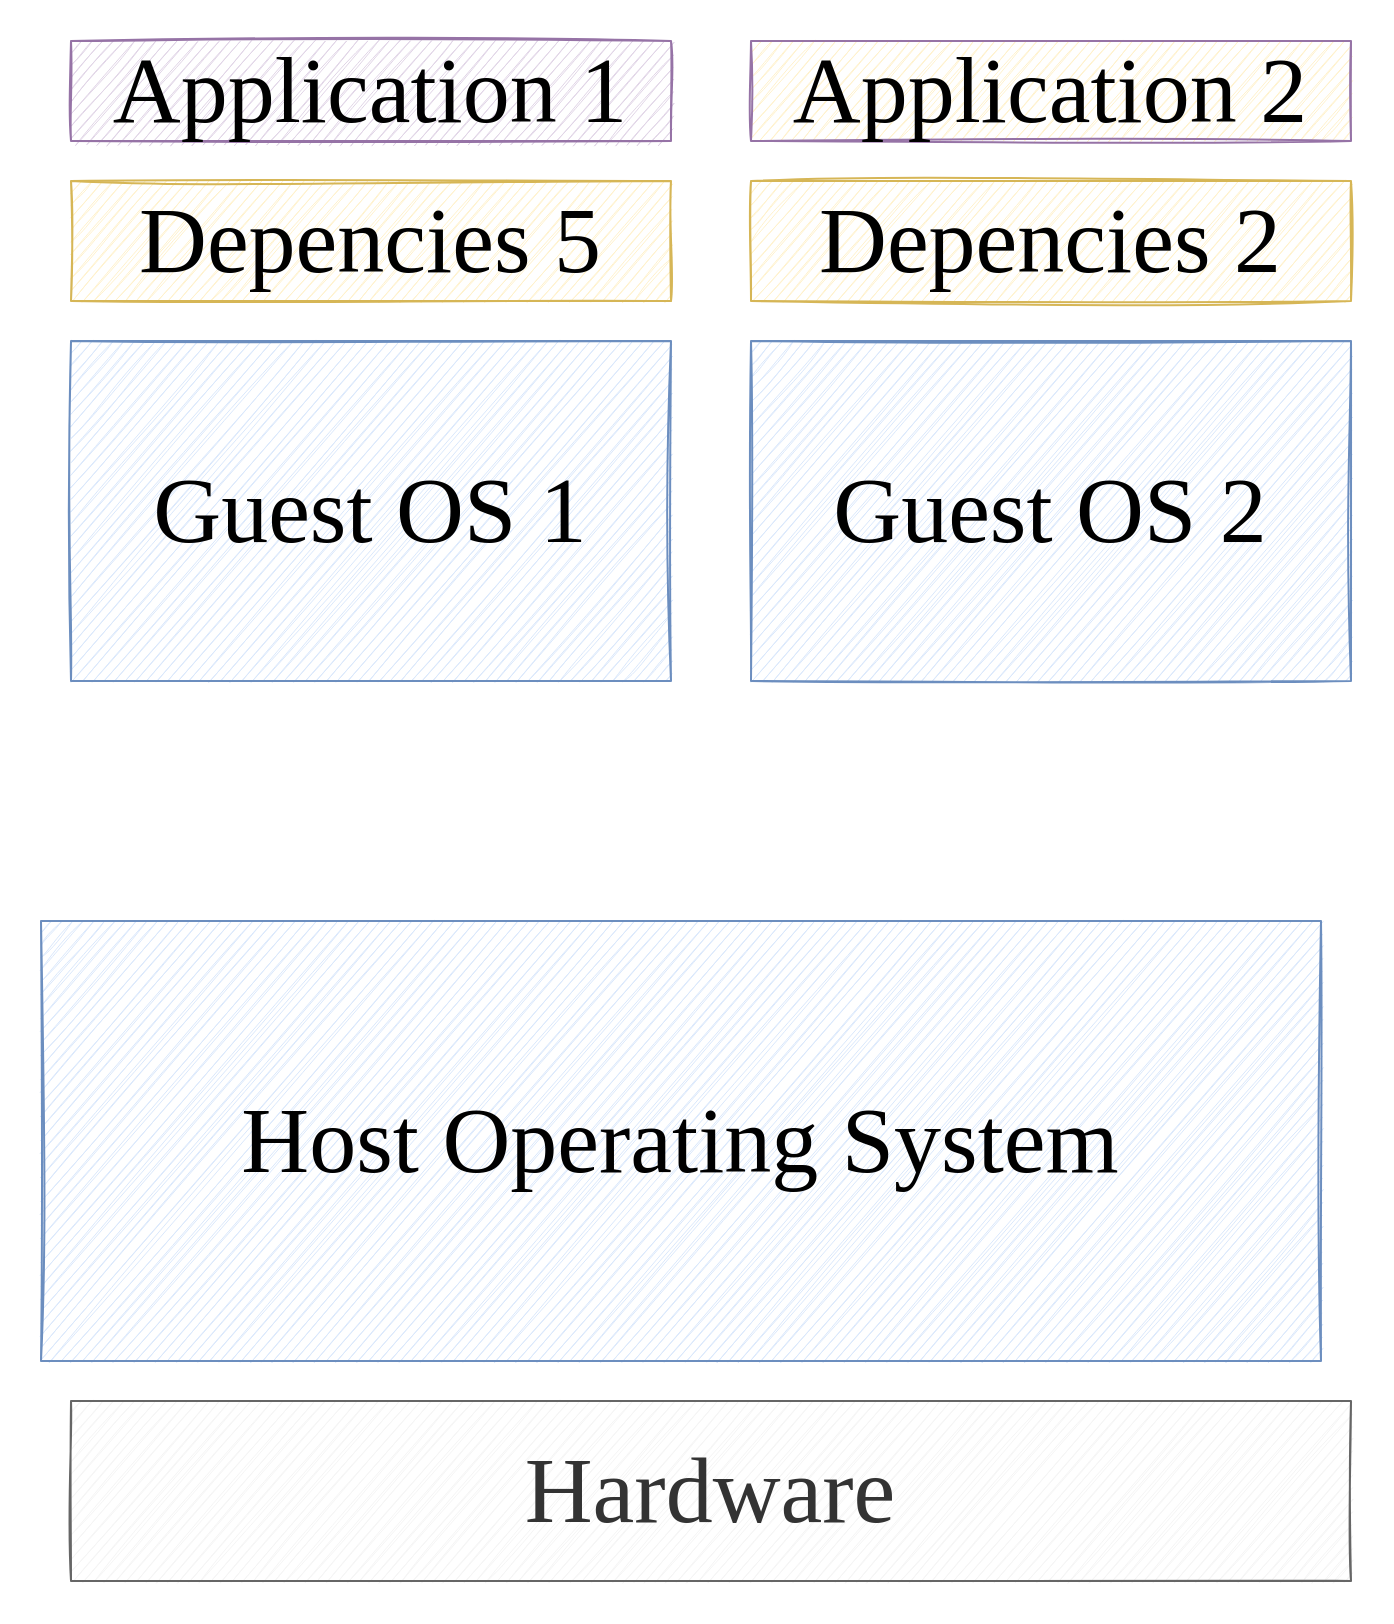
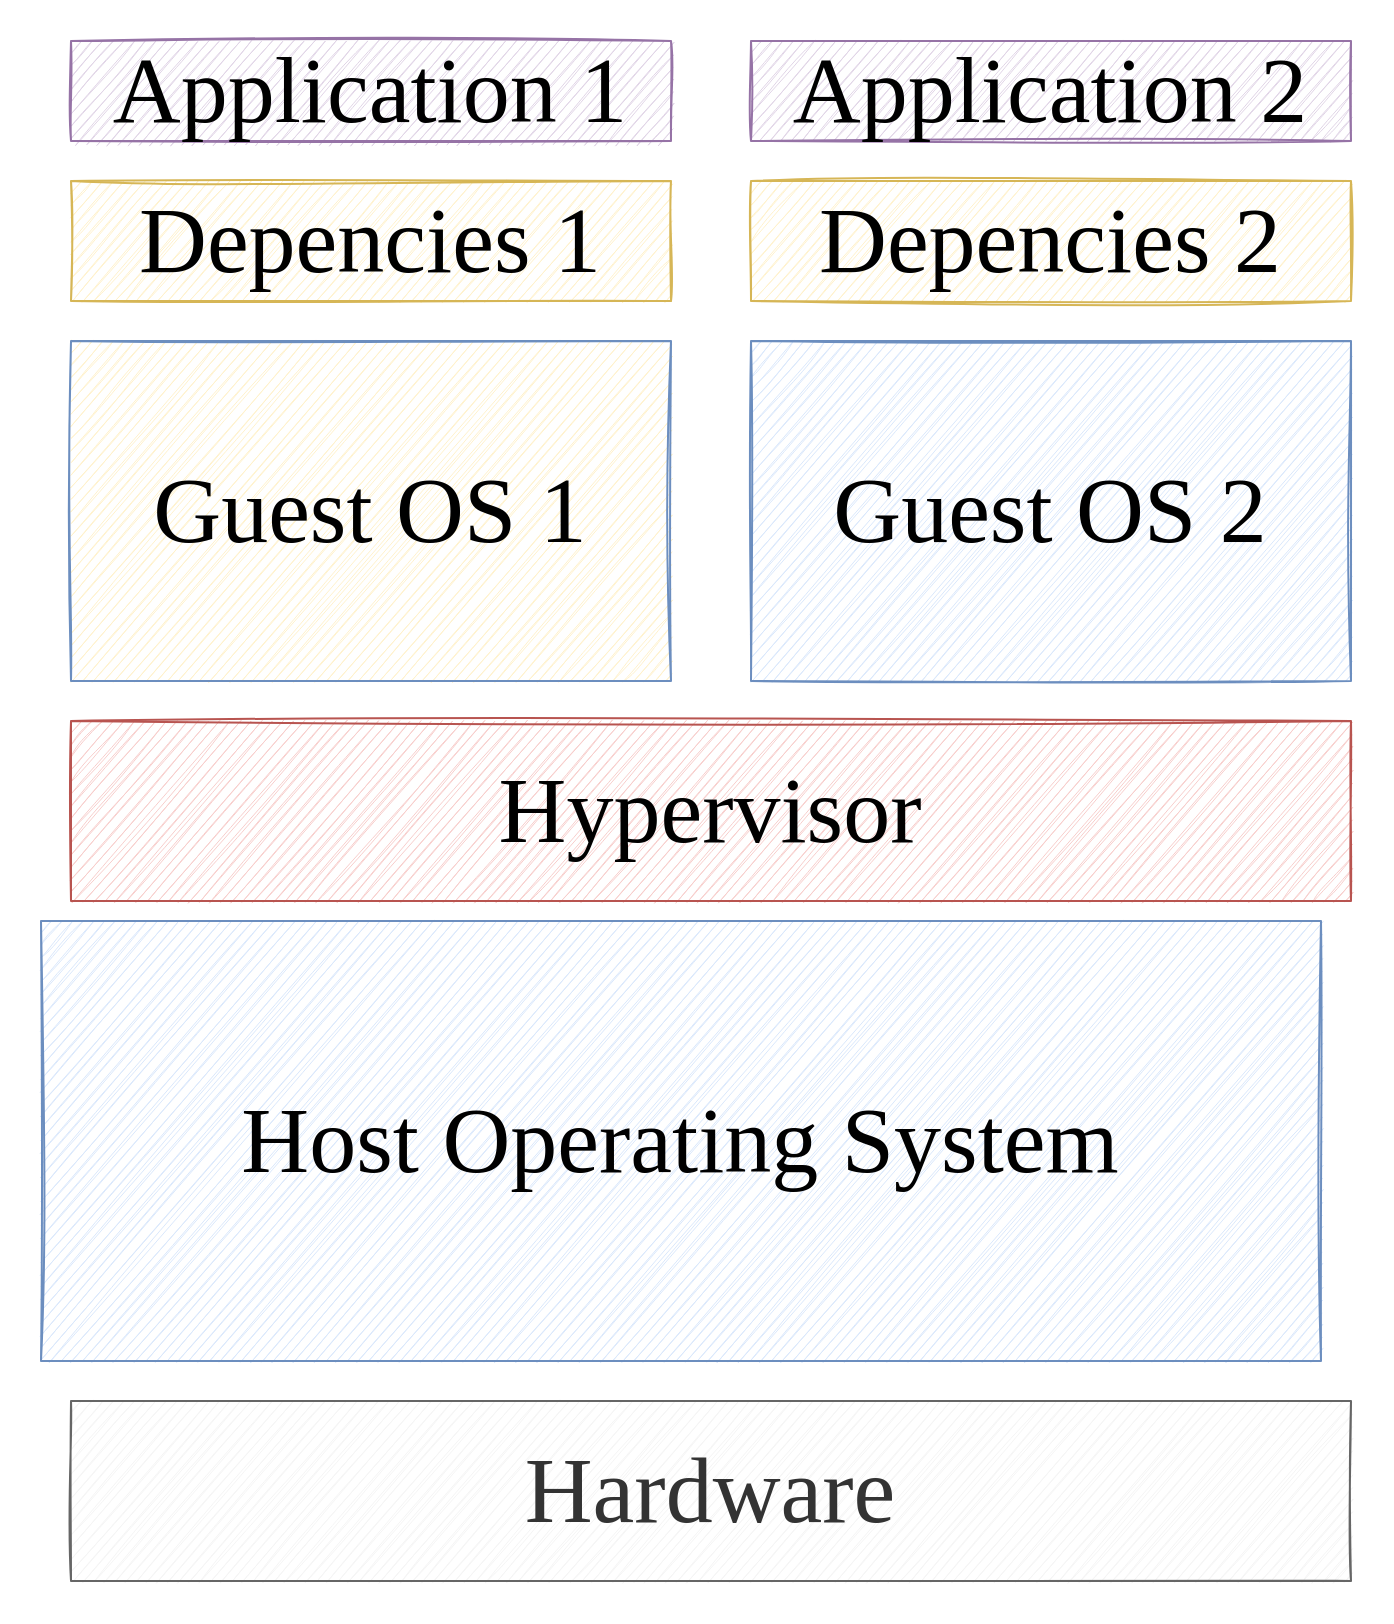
(1051, 91) -> (1051, 91)
(371, 241) -> (371, 241)
(371, 511) -> (371, 511)
none -> (711, 811)
